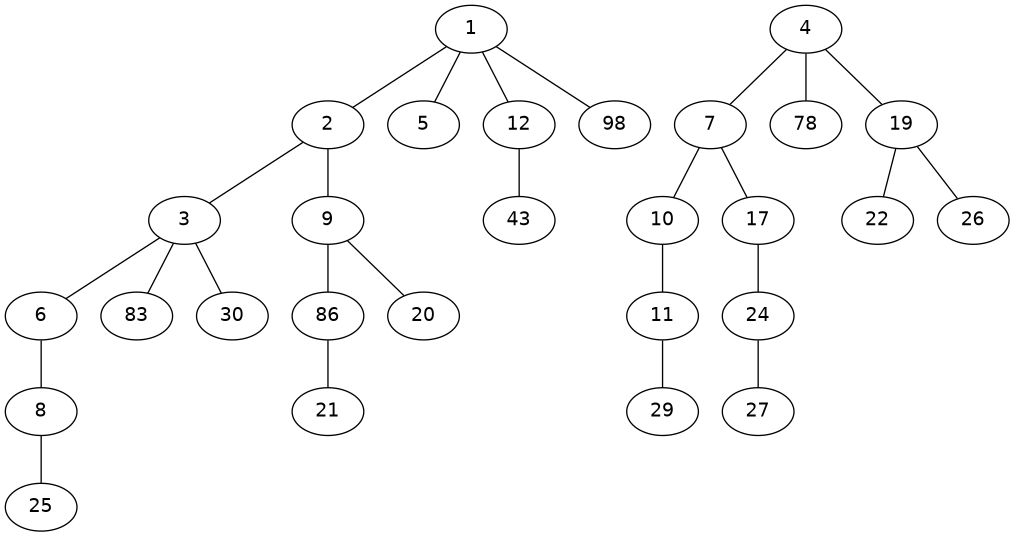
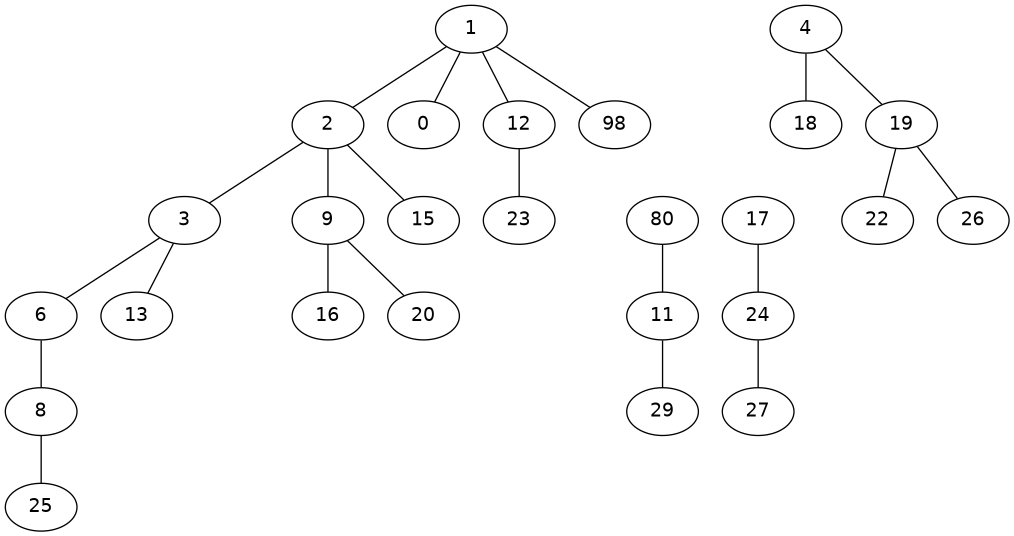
(424, 125) -> (424, 125)
(710, 125) -> none
(806, 125) -> (806, 125)
none -> (424, 220)
(519, 220) -> (519, 220)
(663, 220) -> (663, 220)
(137, 316) -> (137, 316)
(232, 316) -> none
(328, 316) -> (328, 316)
(328, 412) -> none
